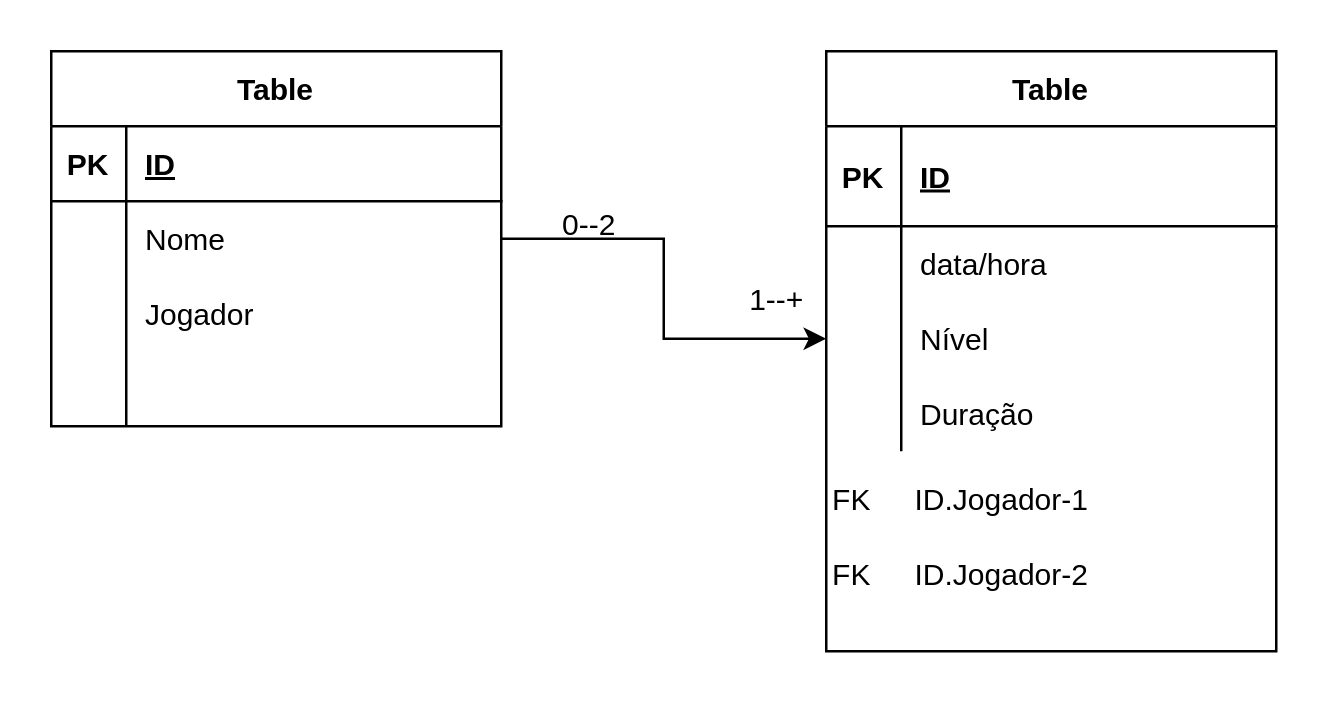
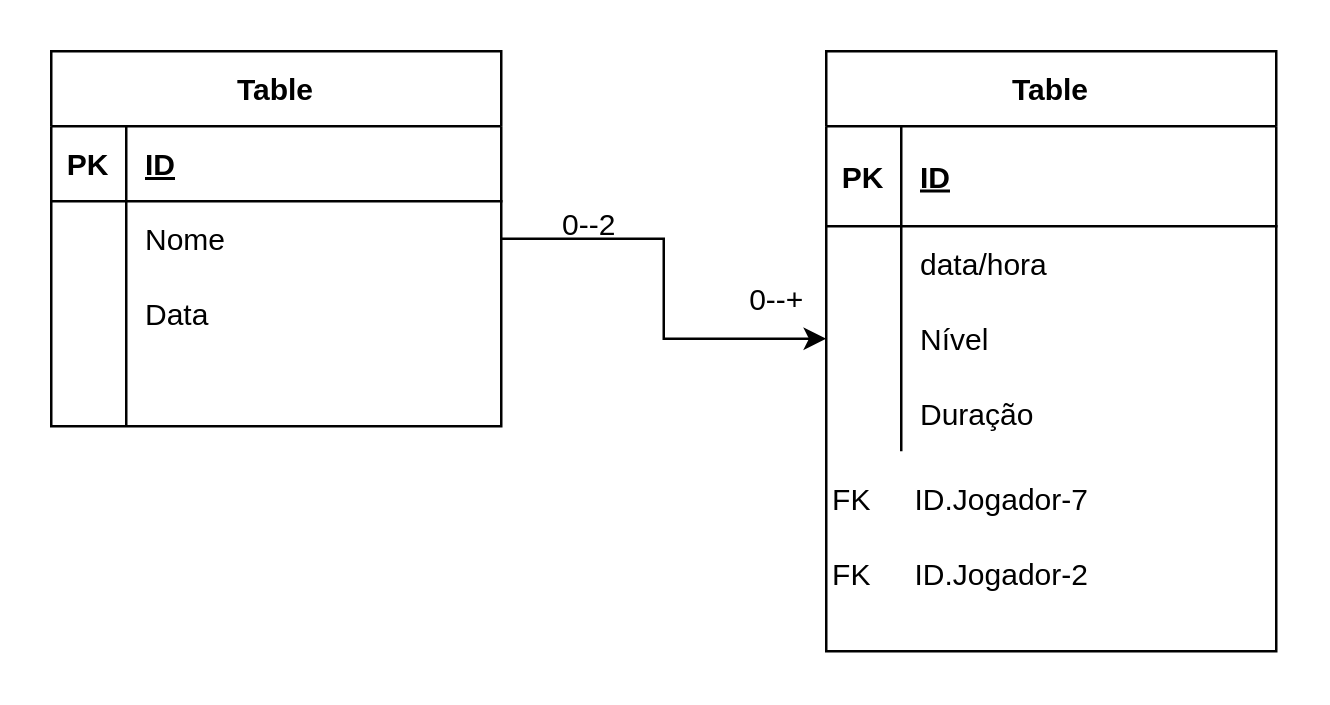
(778, 301) -> (778, 301)
(204, 315) -> (179, 315)
(1003, 501) -> (1003, 501)
